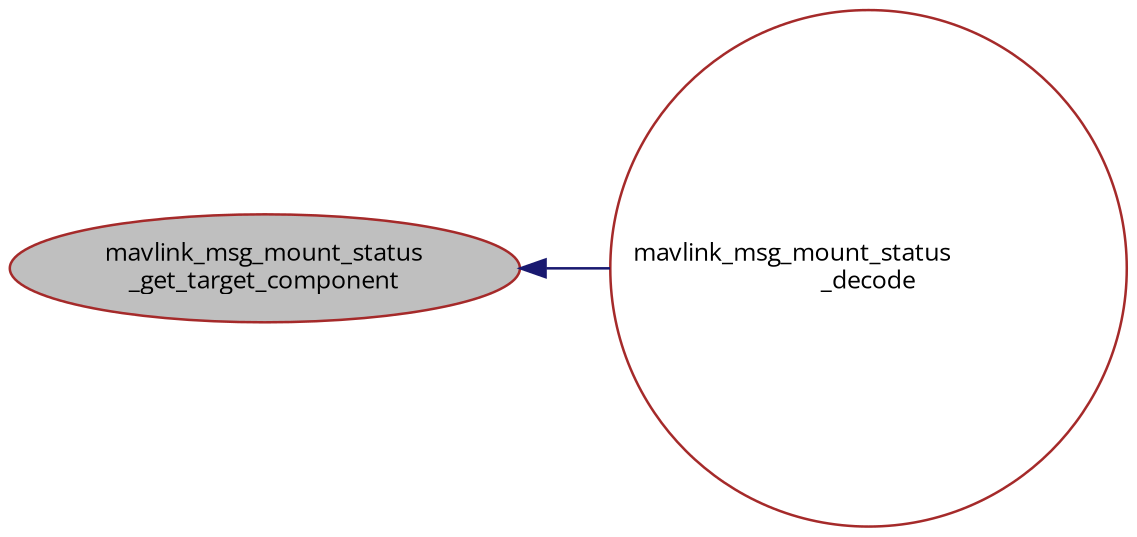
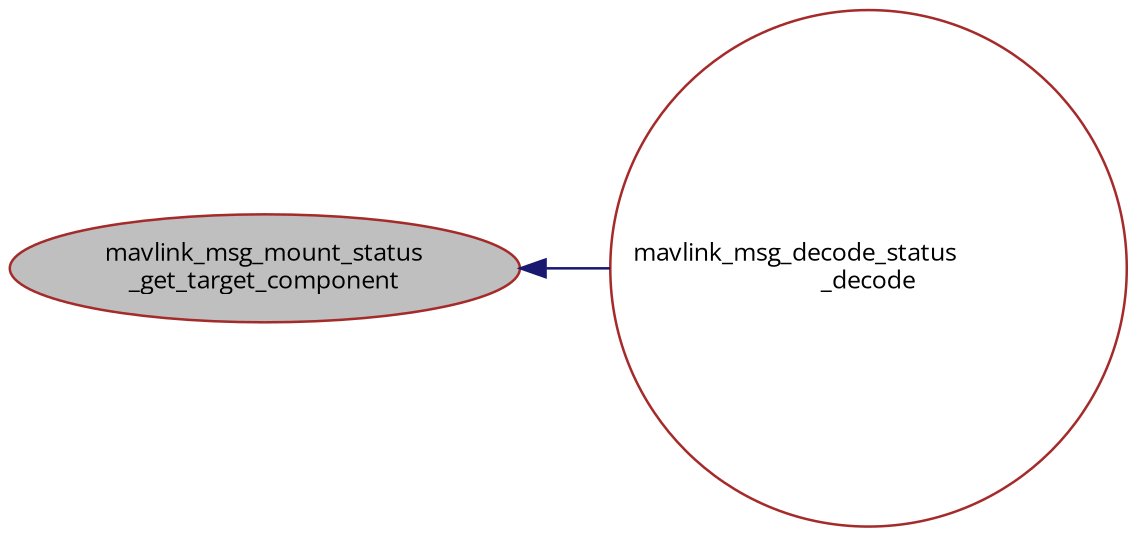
(869, 268) -> (869, 268)
